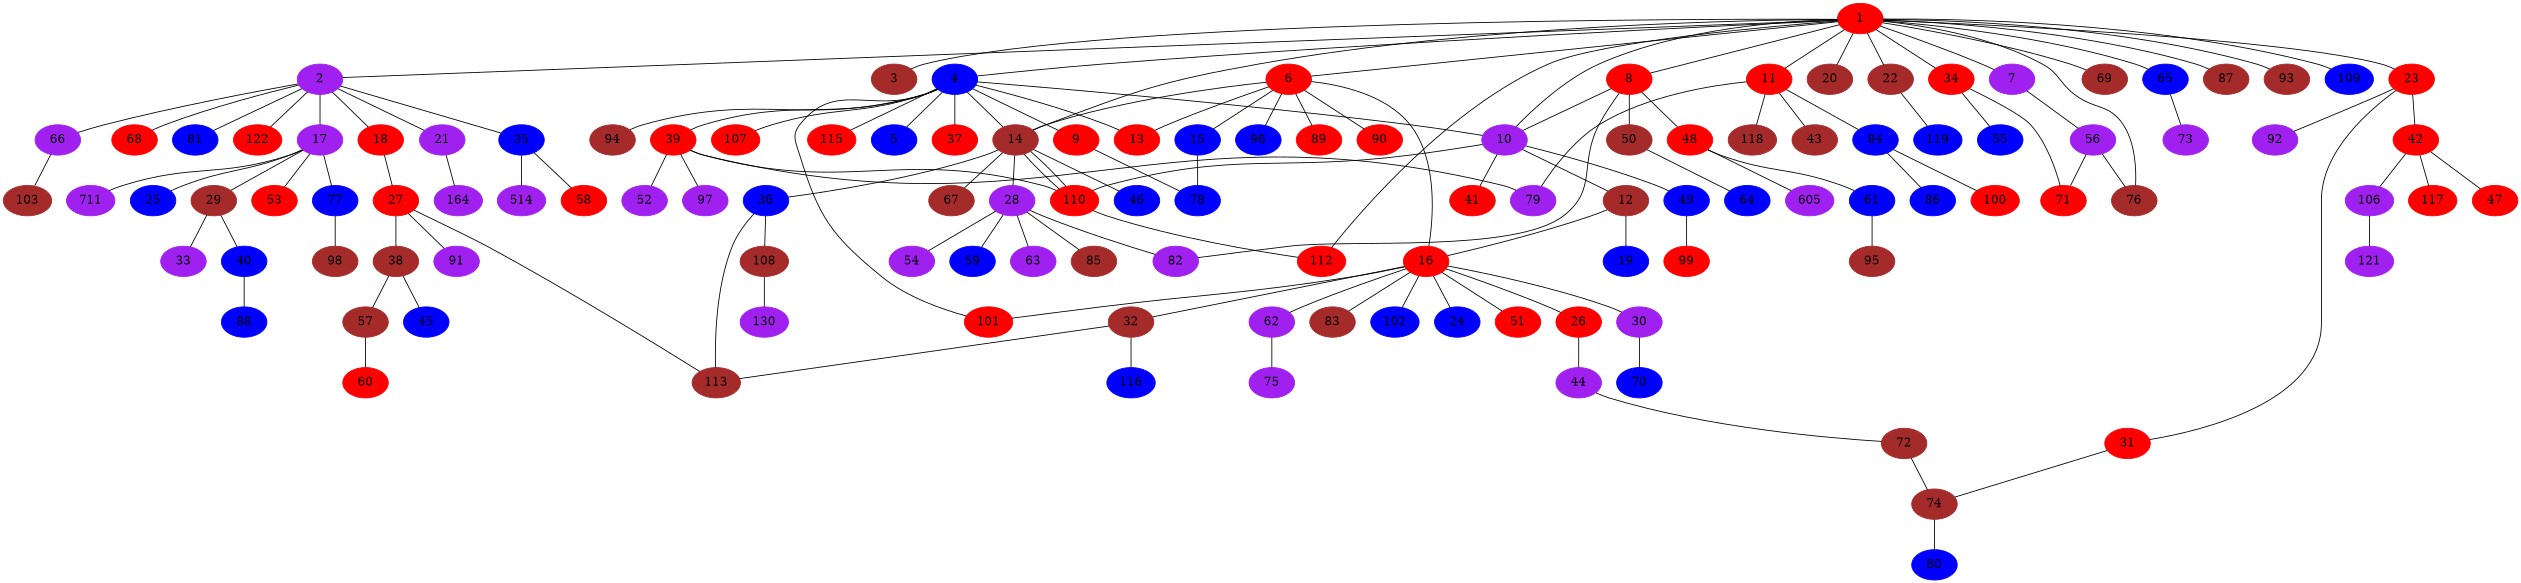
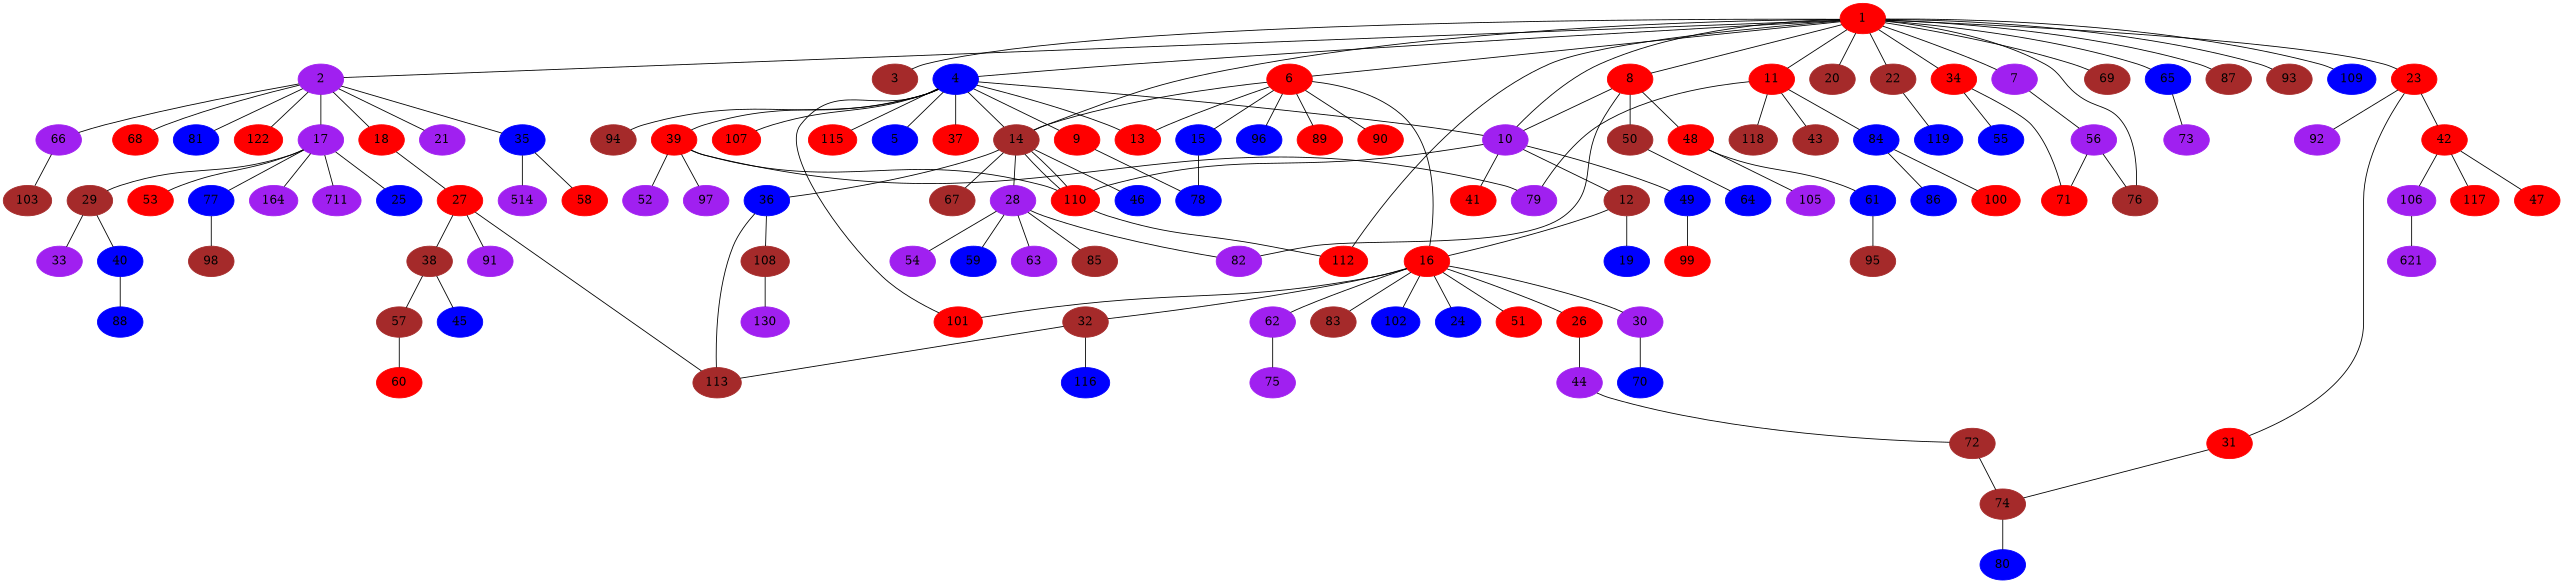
(450, 170) -> (297, 170)
(1810, 201) -> (1811, 201)
(2369, 261) -> (2412, 261)
